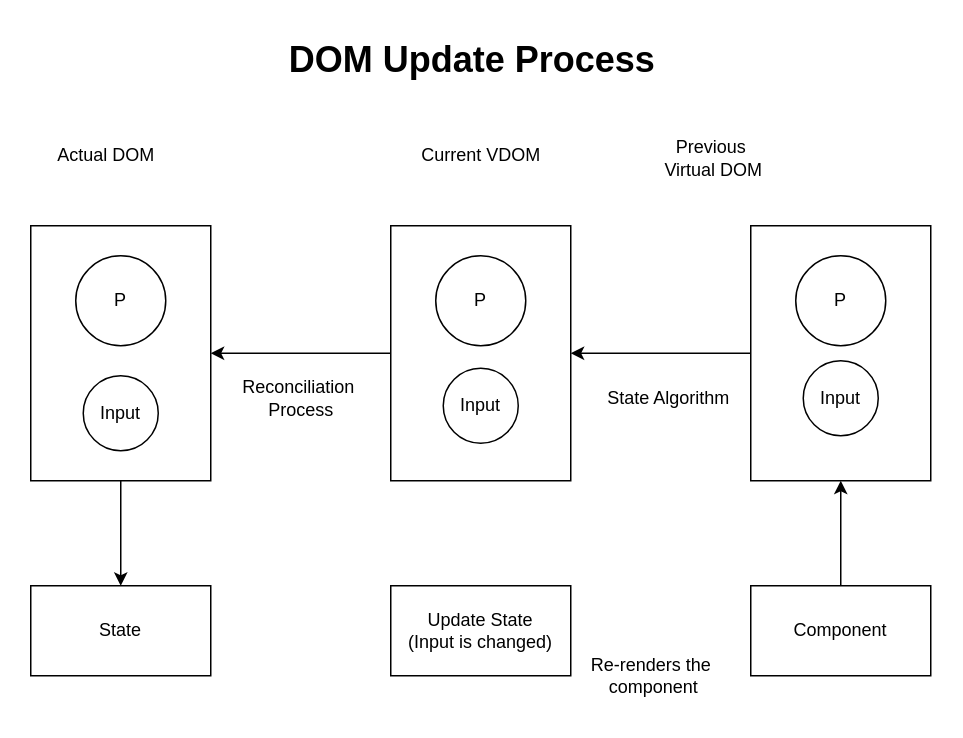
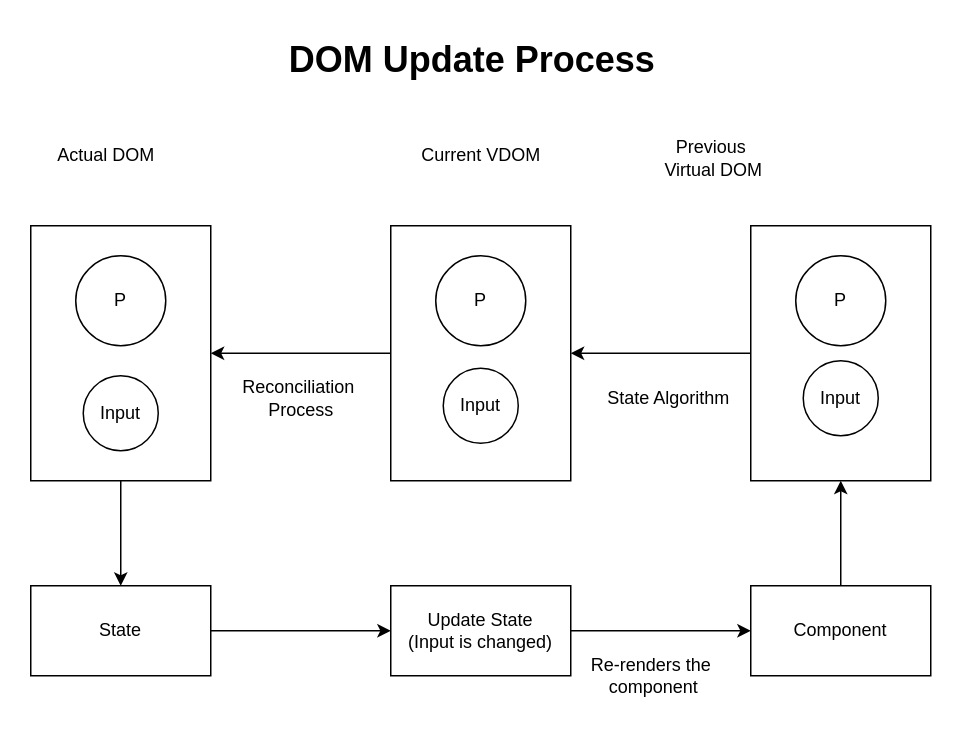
none -> (296, 631)
none -> (656, 631)
